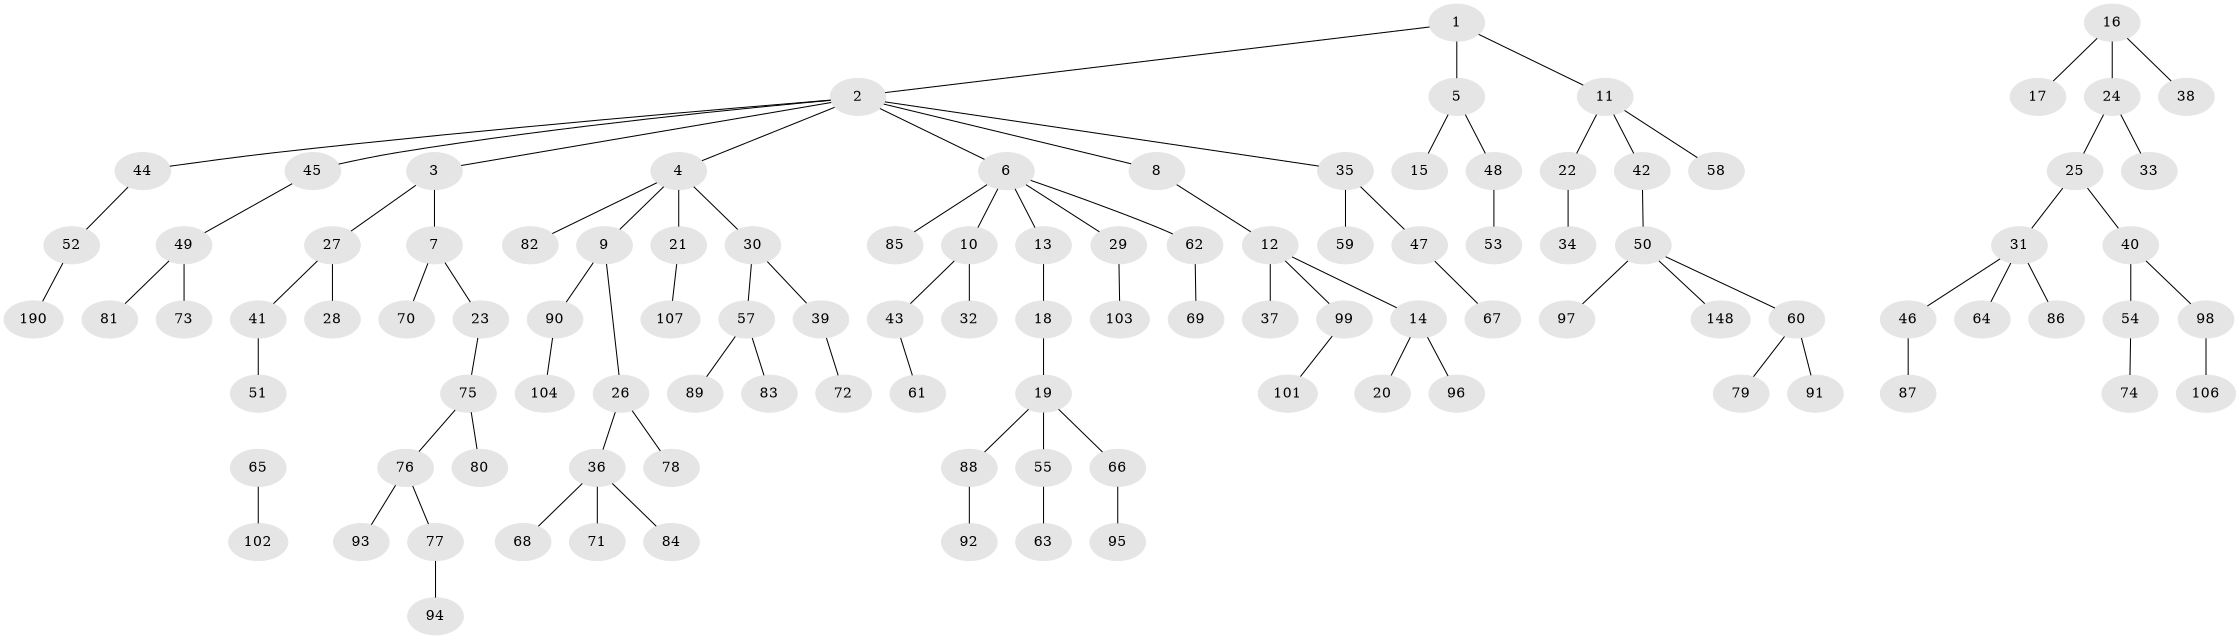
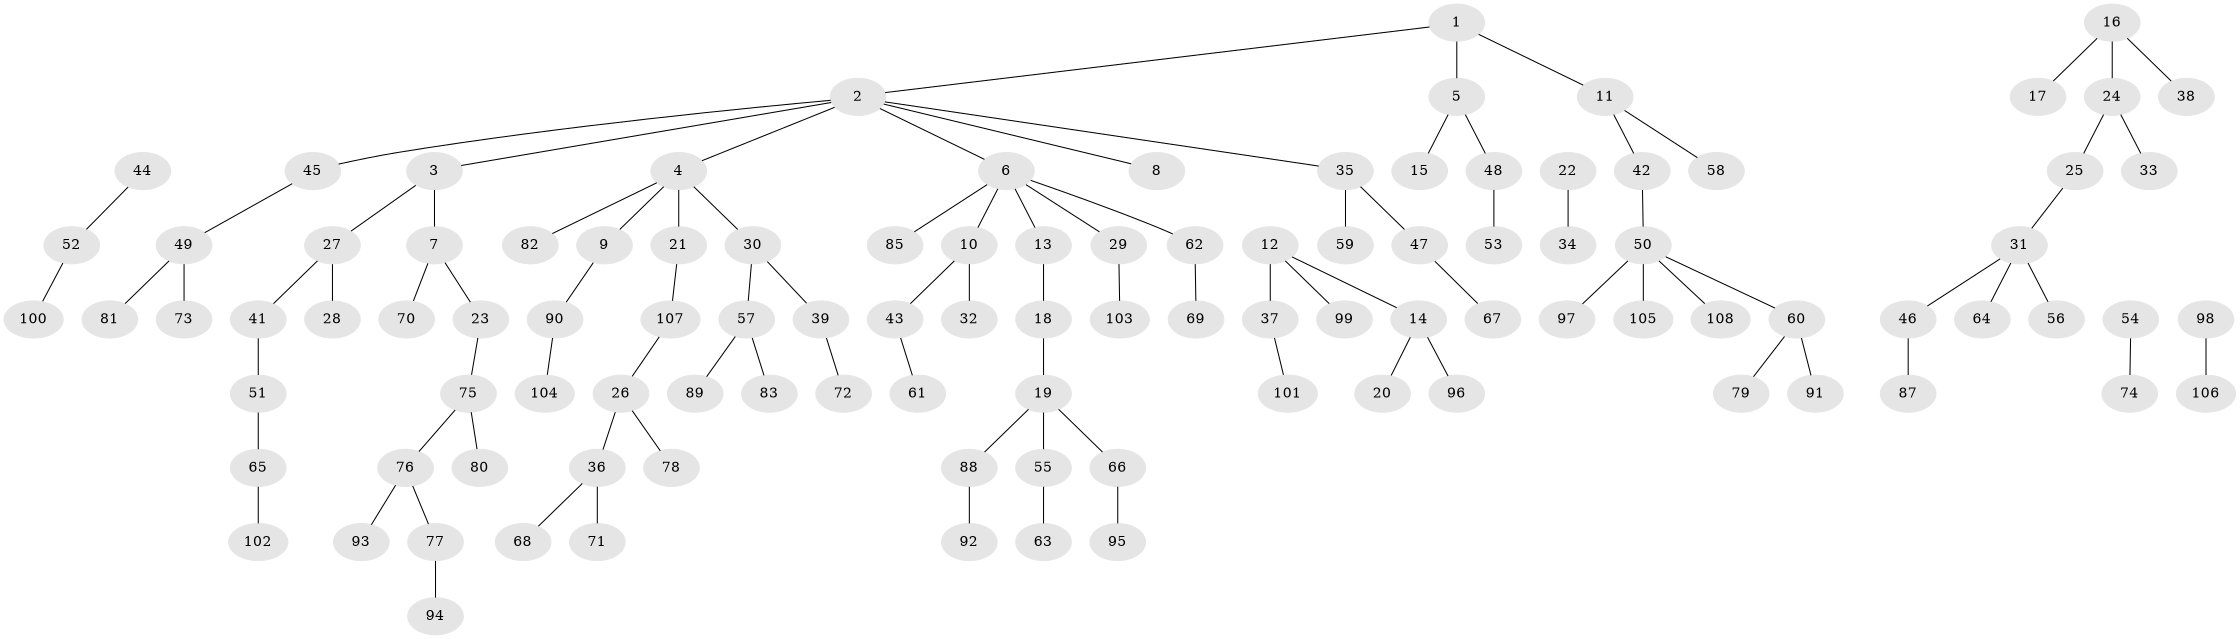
(500, 129) -> none
(1587, 134) -> none
(1214, 208) -> none
(2131, 245) -> none
(34, 319) -> (34, 319)
(613, 319) -> (646, 357)
none -> (1643, 319)
(1721, 319) -> (1721, 319)
(2057, 319) -> (2057, 319)
(1316, 356) -> (1279, 356)
none -> (258, 431)
(672, 542) -> none
